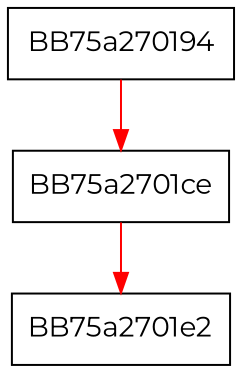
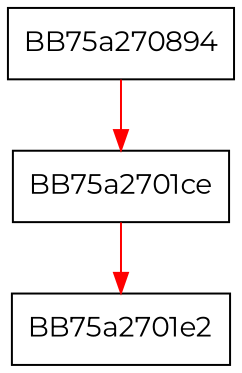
(121, 44) -> (121, 44)
